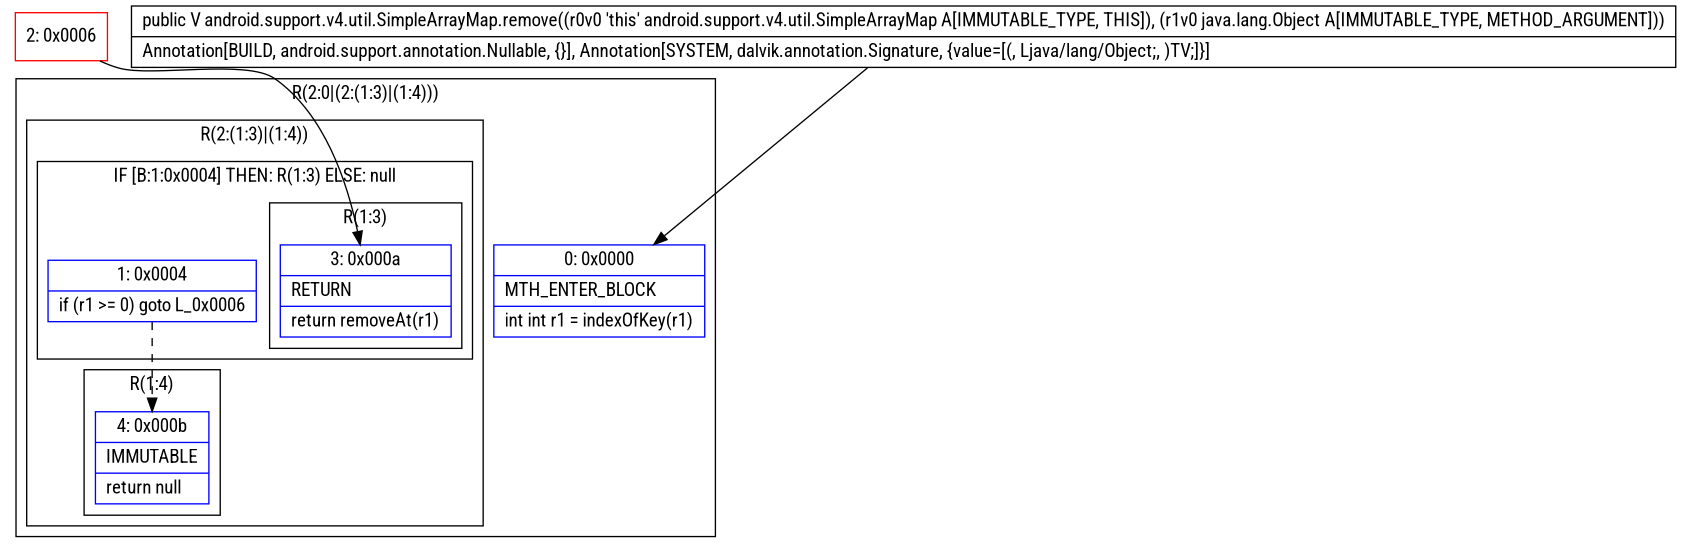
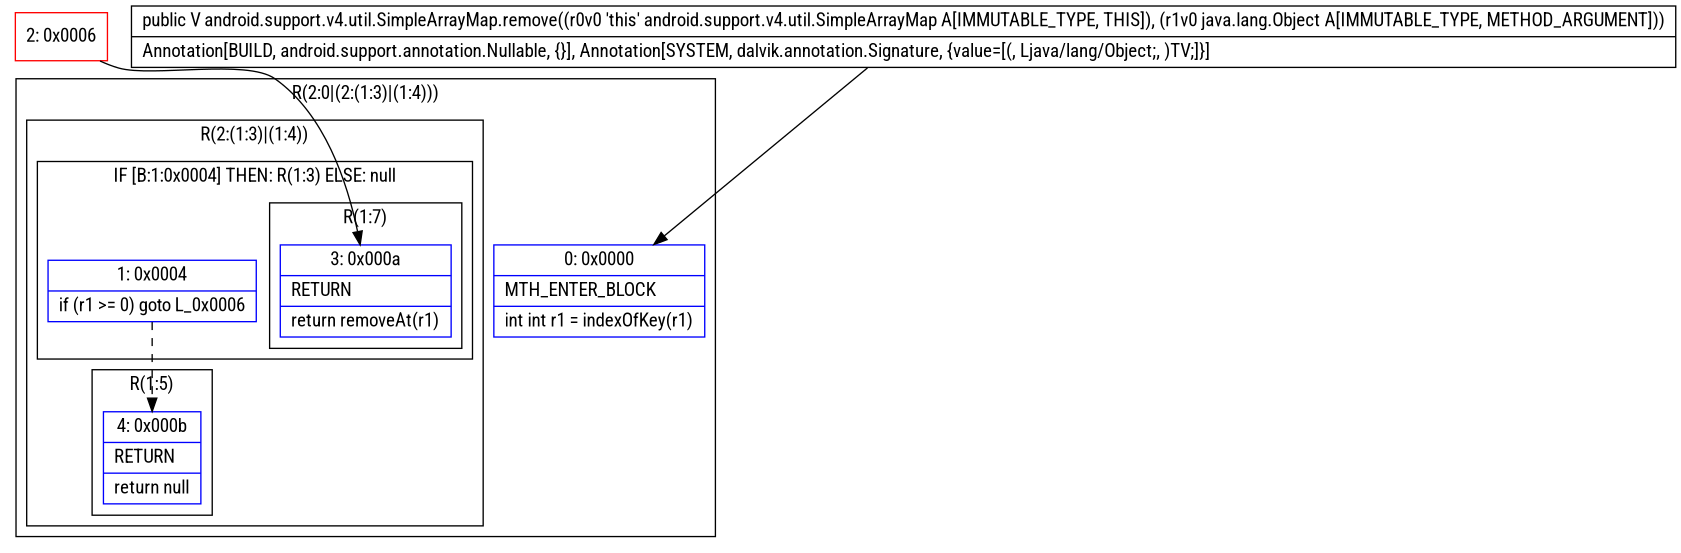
(366, 218) -> (366, 218)
(152, 385) -> (152, 385)
(152, 457) -> (145, 457)
